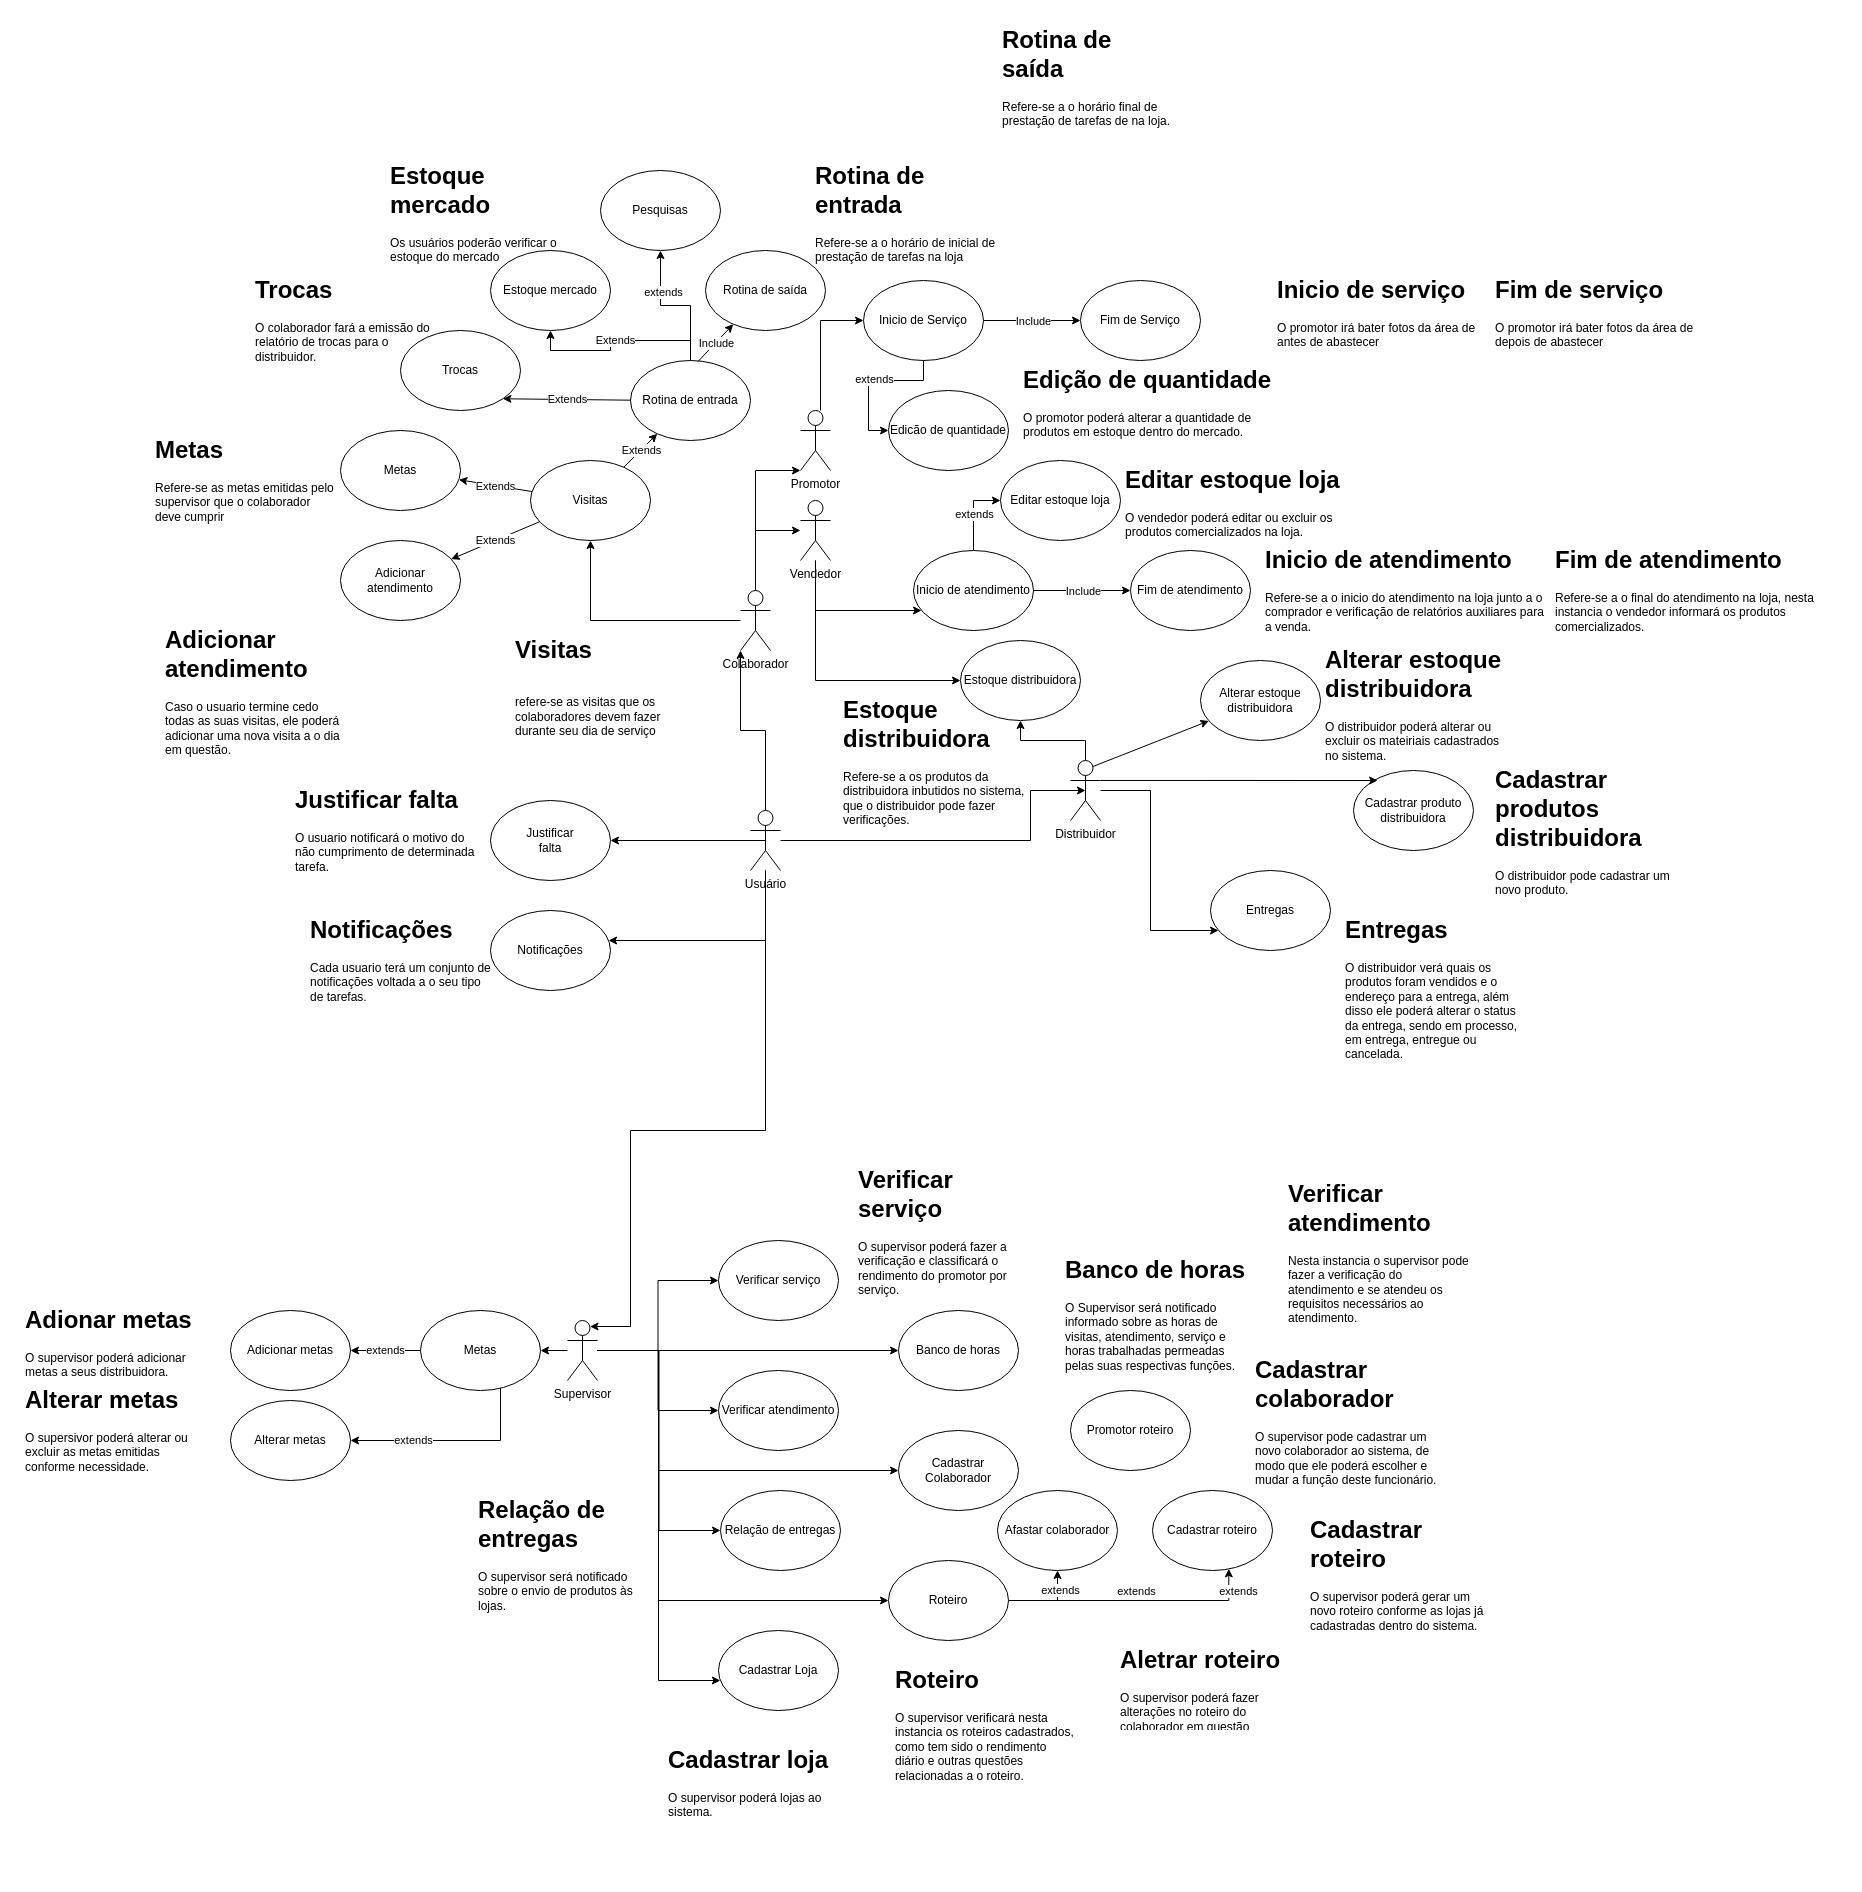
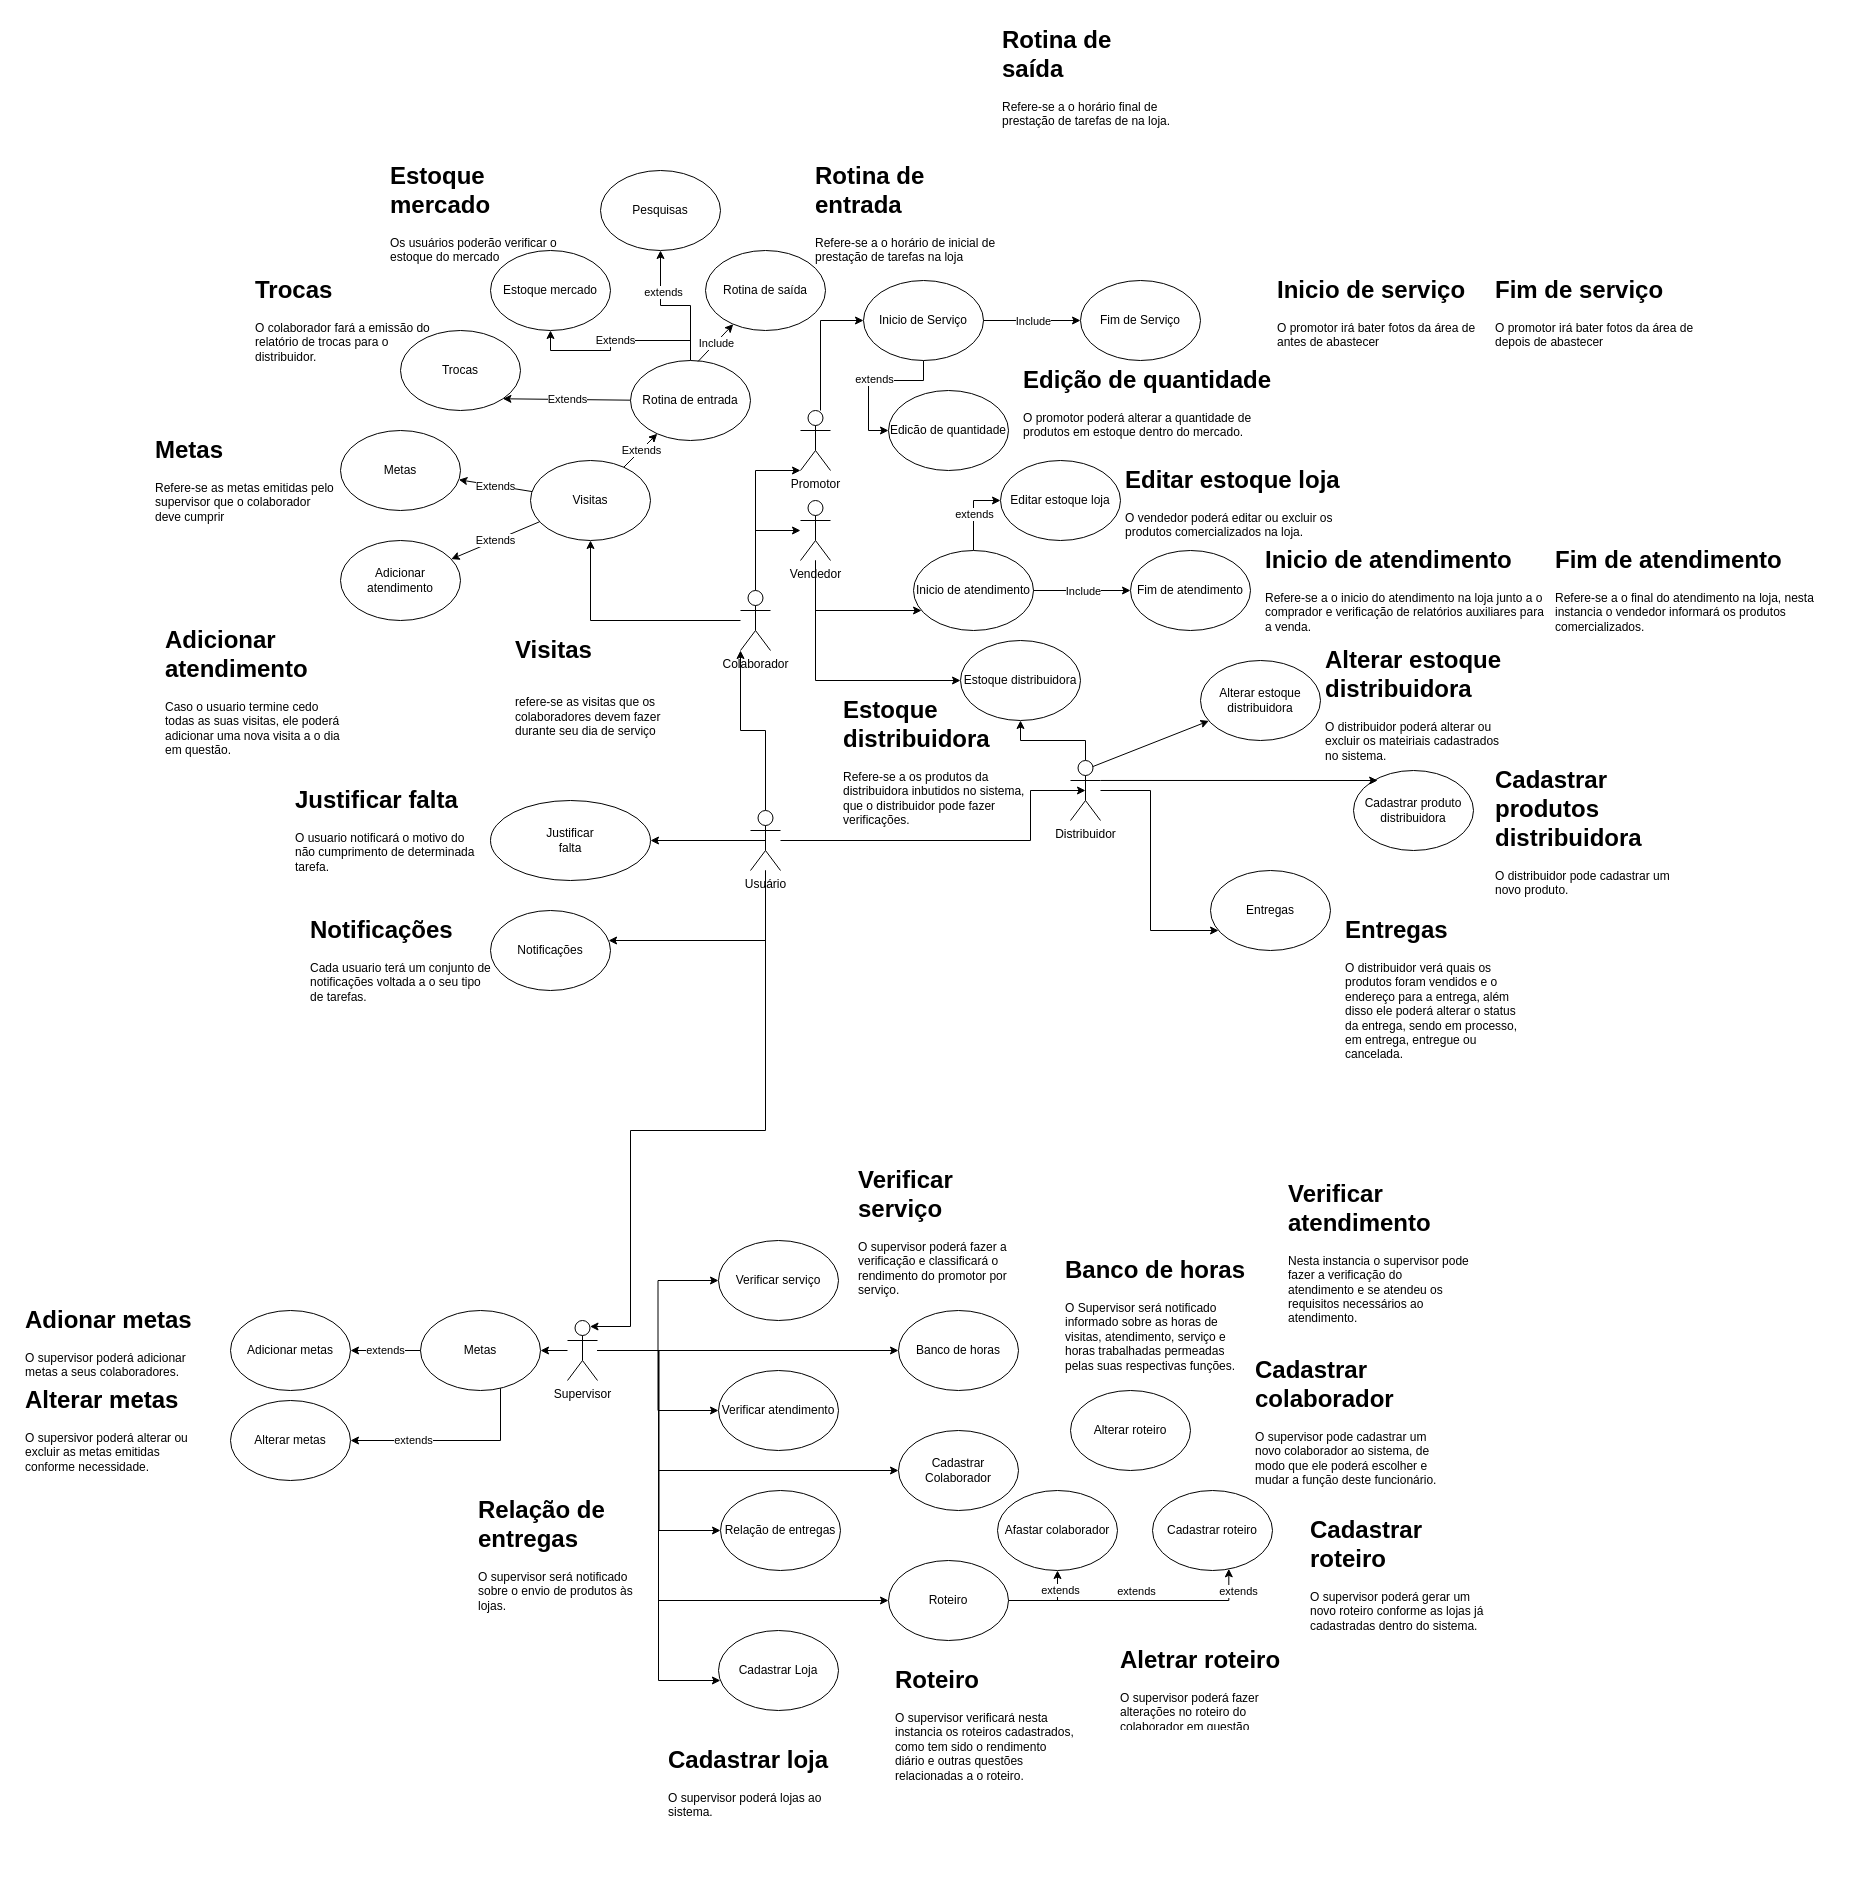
(551, 841) -> (571, 841)
(117, 1312) -> (117, 1312)
(1131, 1431) -> (1131, 1431)
